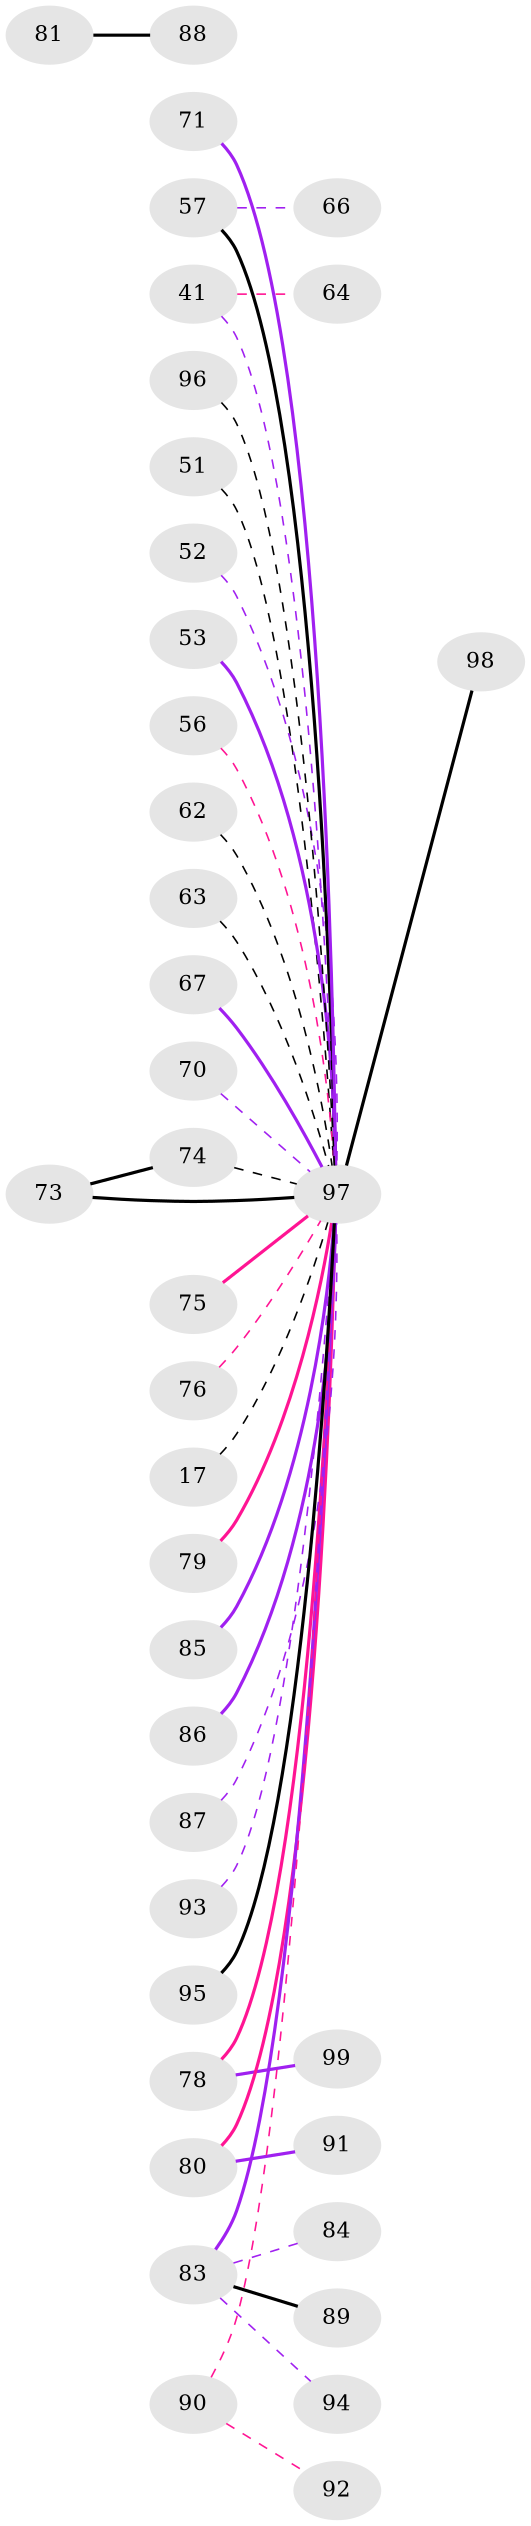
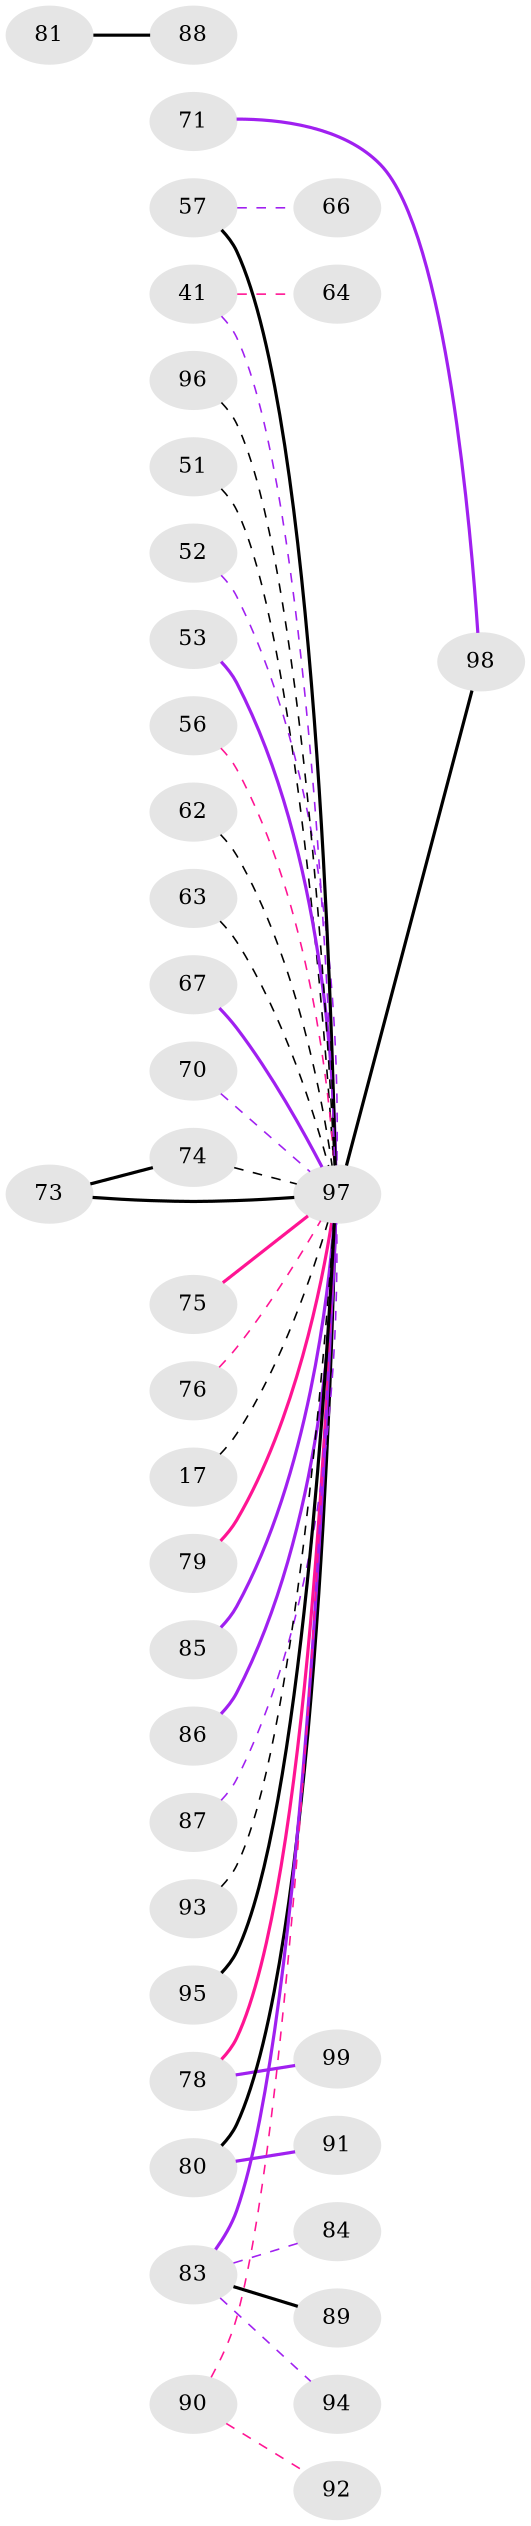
(304, 519) -> (438, 317)
(311, 1690) -> (311, 1690)
(278, 1711) -> (278, 1711)
